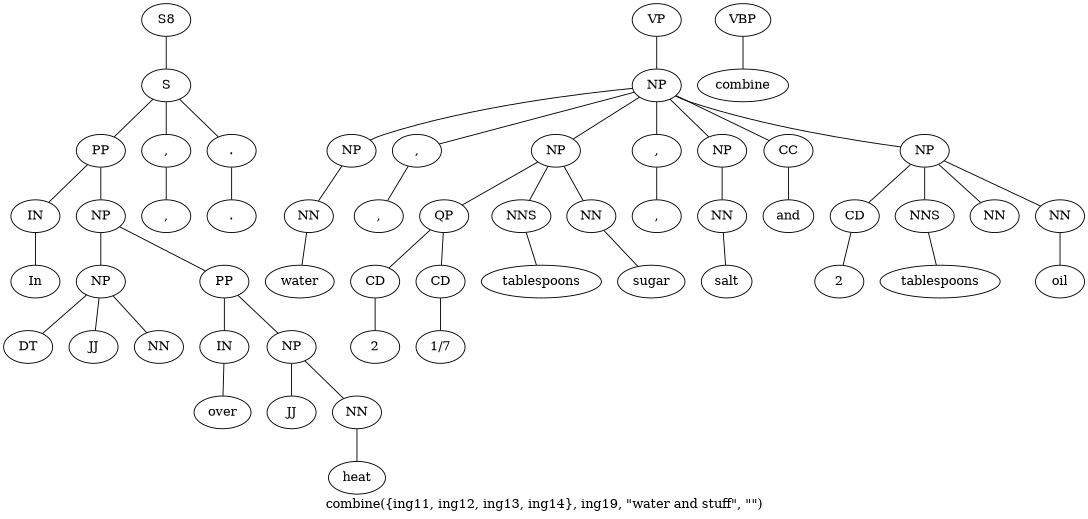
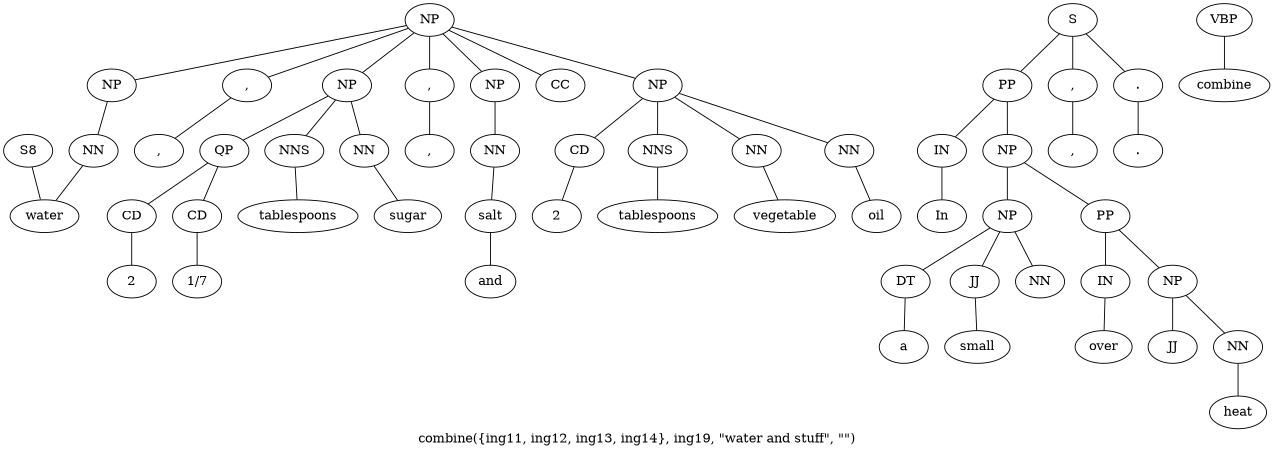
(657, 20) -> none
(166, 53) -> (36, 183)
(788, 184) -> (491, 249)
none -> (785, 216)
none -> (904, 347)
none -> (977, 347)
